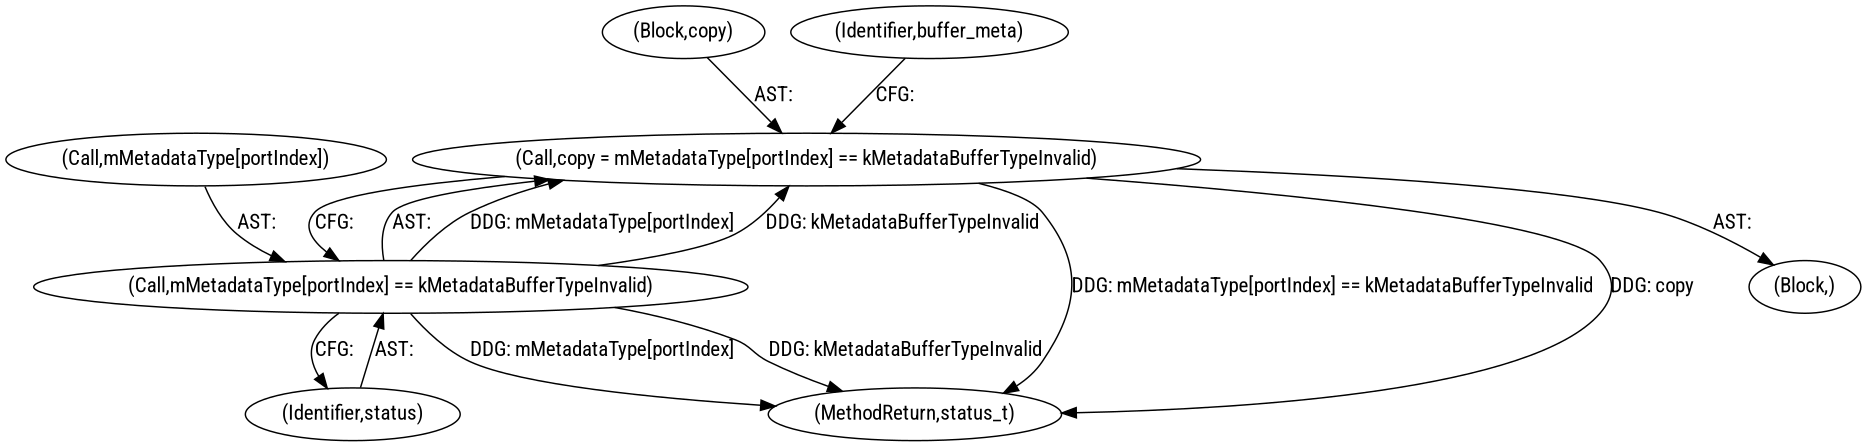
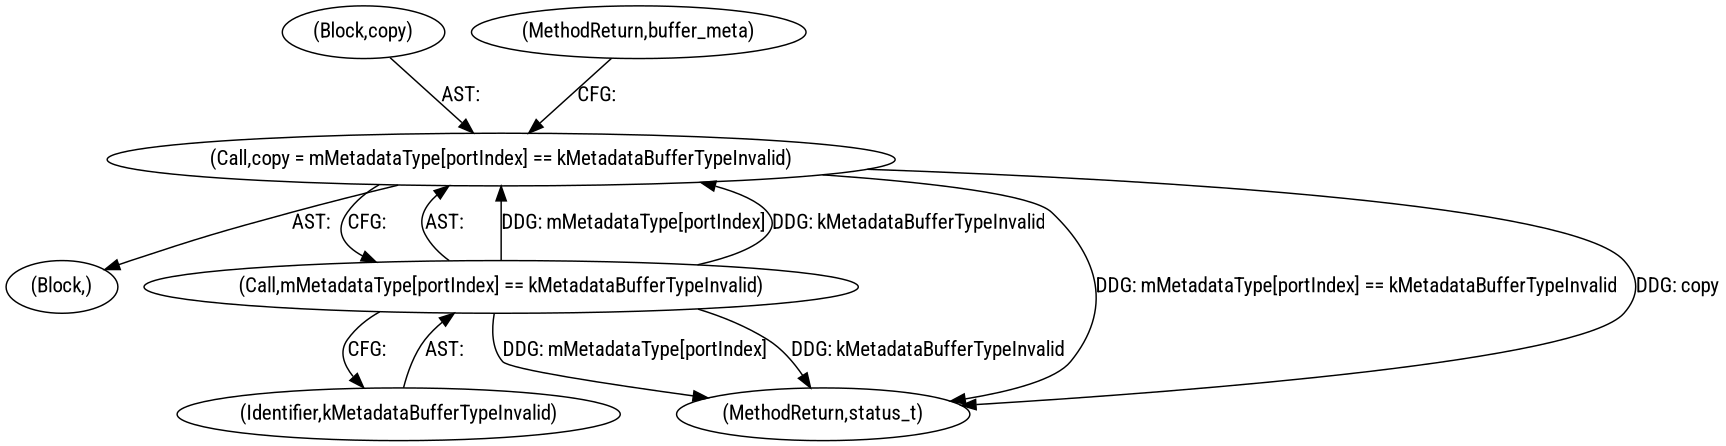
(930, 32) -> (639, 32)
(196, 160) -> none
(353, 414) -> (399, 414)
